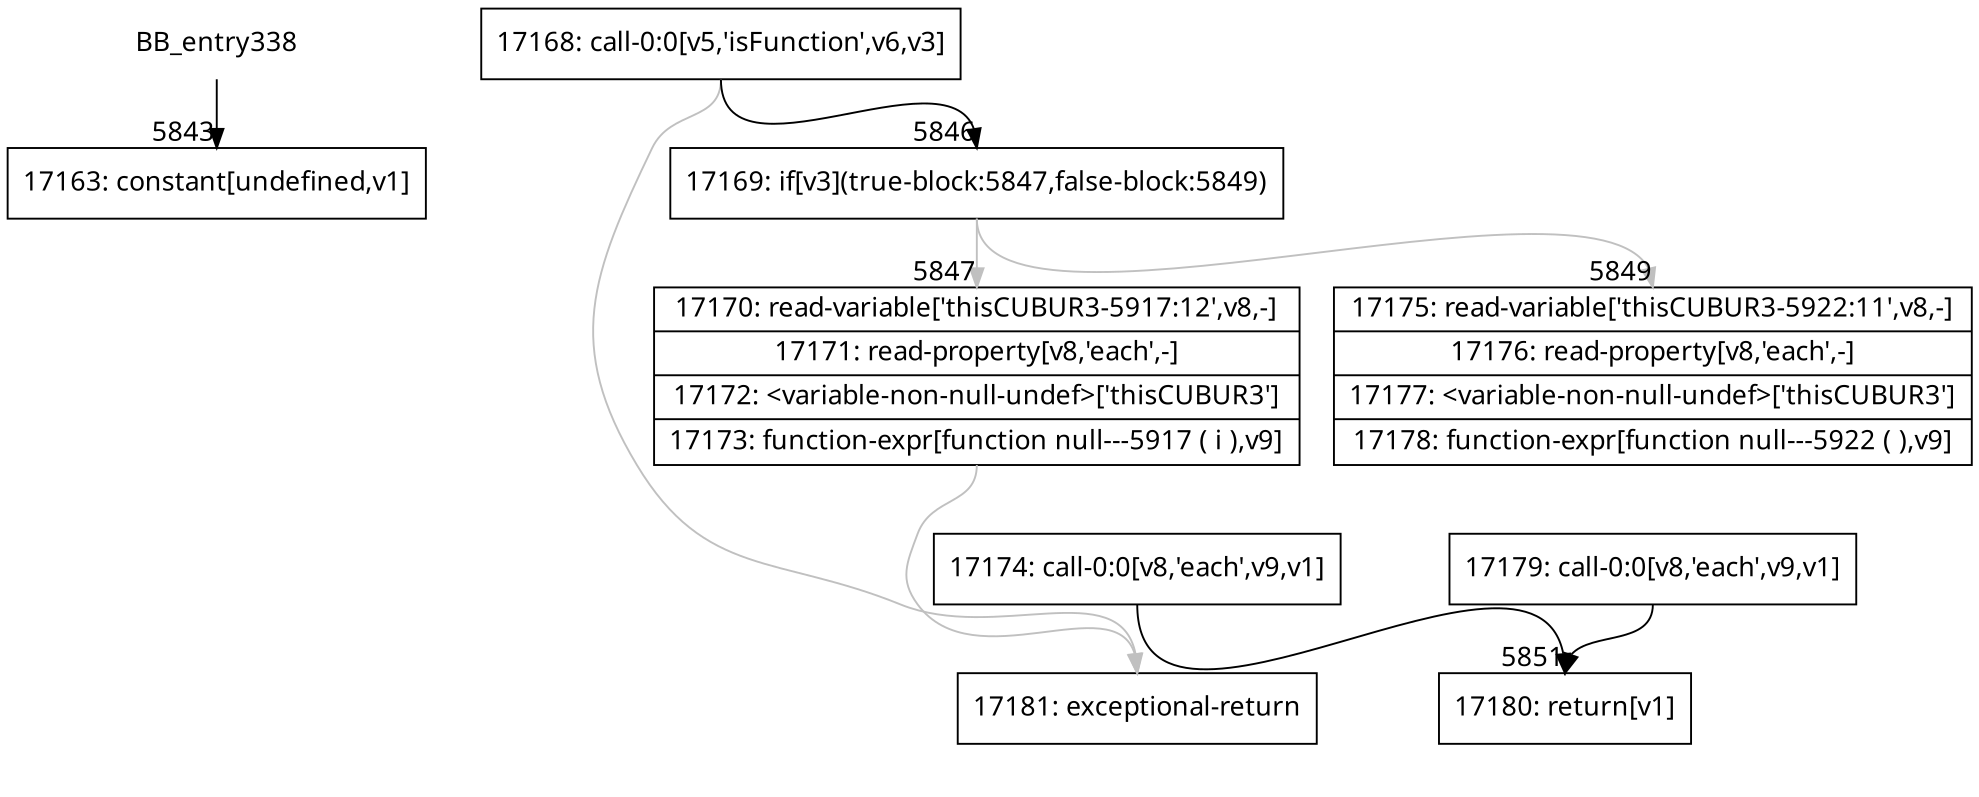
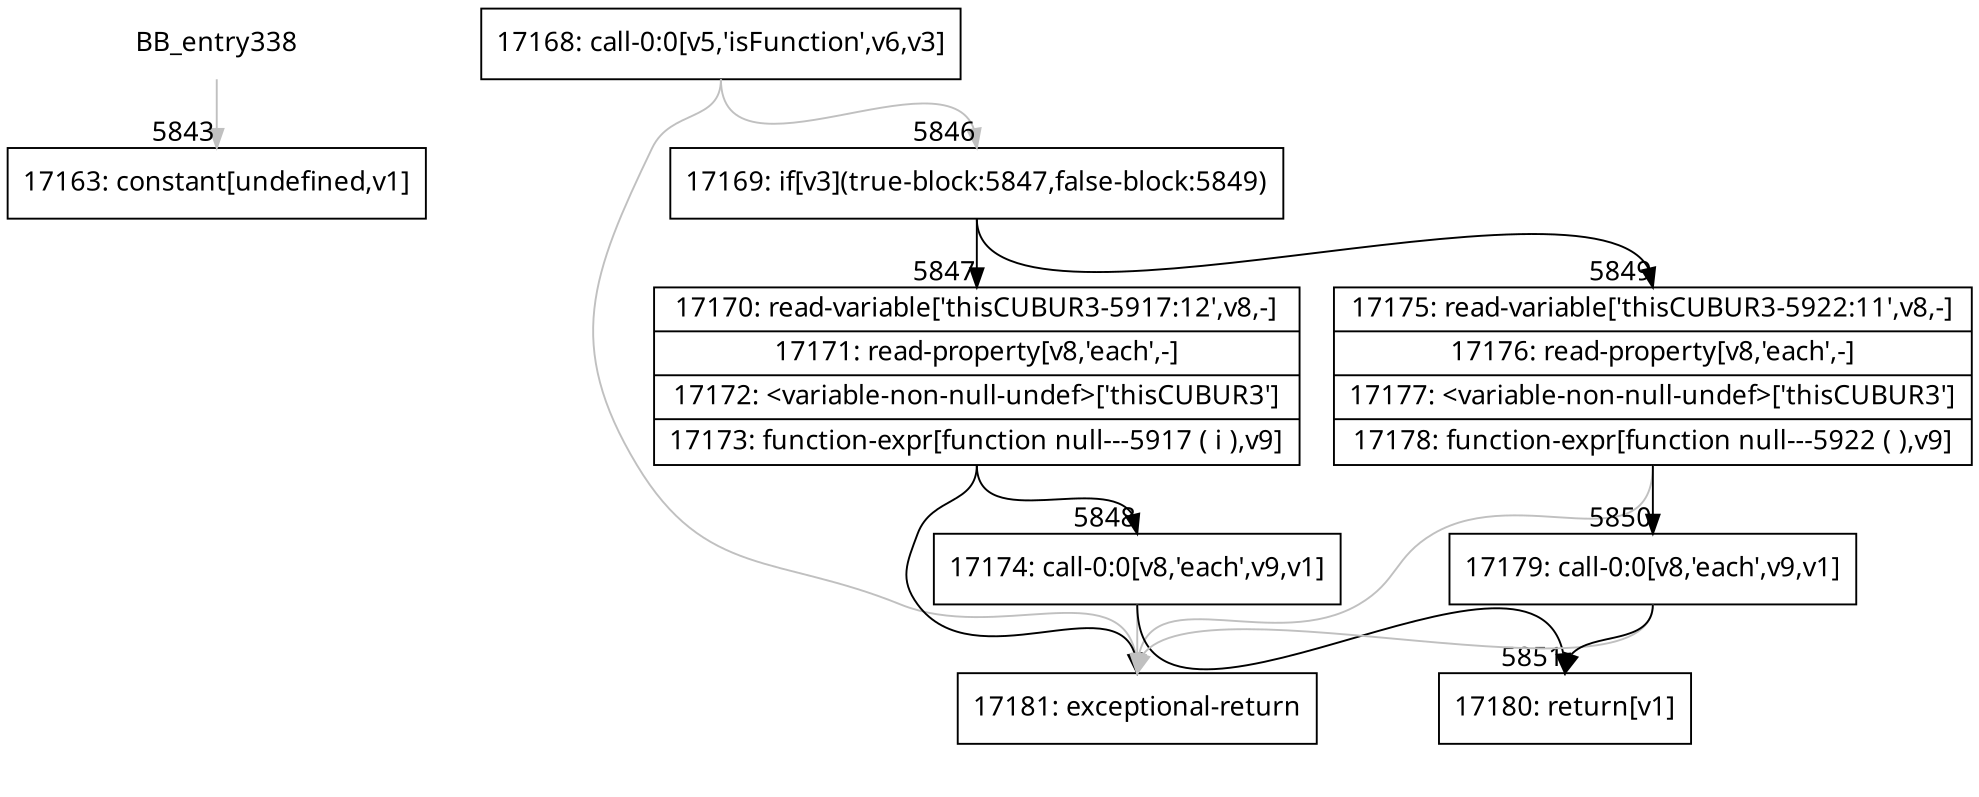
(217, 104) -> (217, 104)
(840, 115) -> (840, 115)
(977, 243) -> (977, 243)
(1306, 254) -> (1306, 254)
none -> (1653, 490)
none -> (1047, 500)
none -> (1401, 562)
(953, 629) -> (953, 629)
none -> (1137, 629)
none -> (1404, 640)
